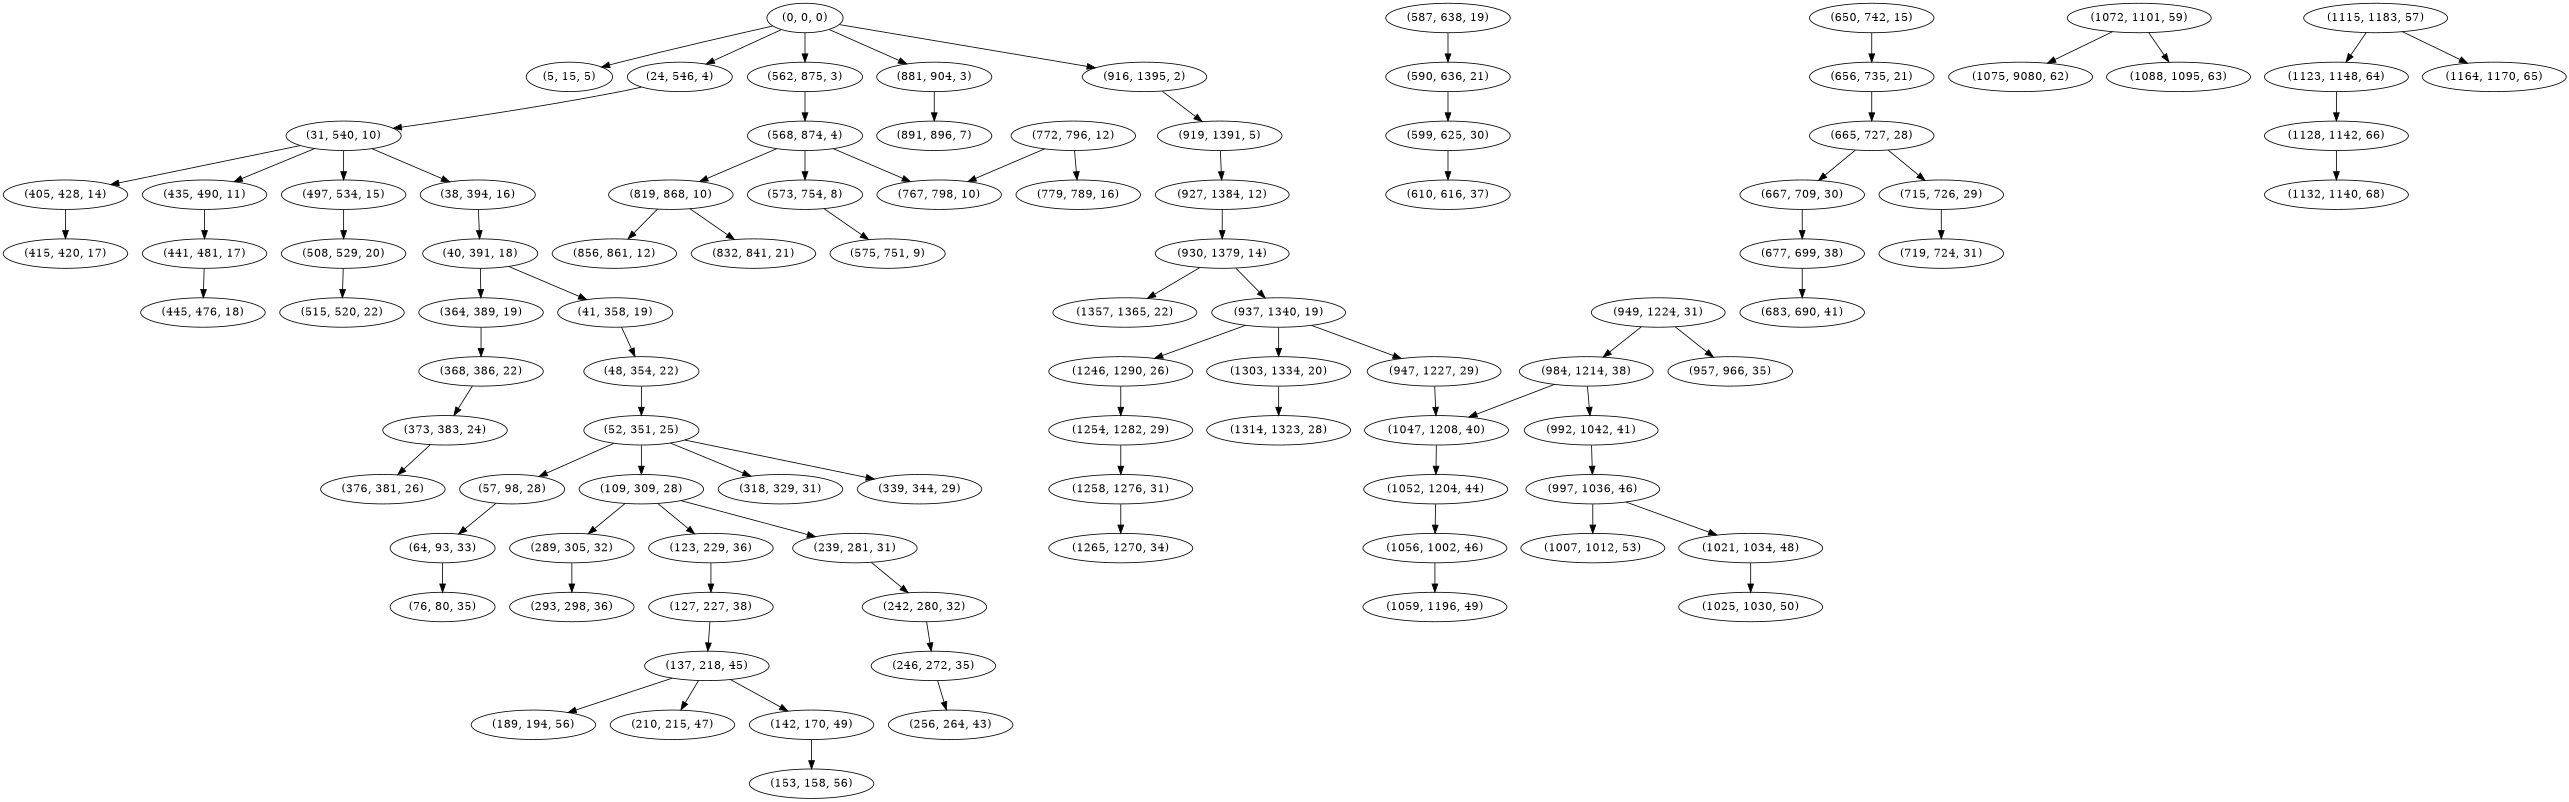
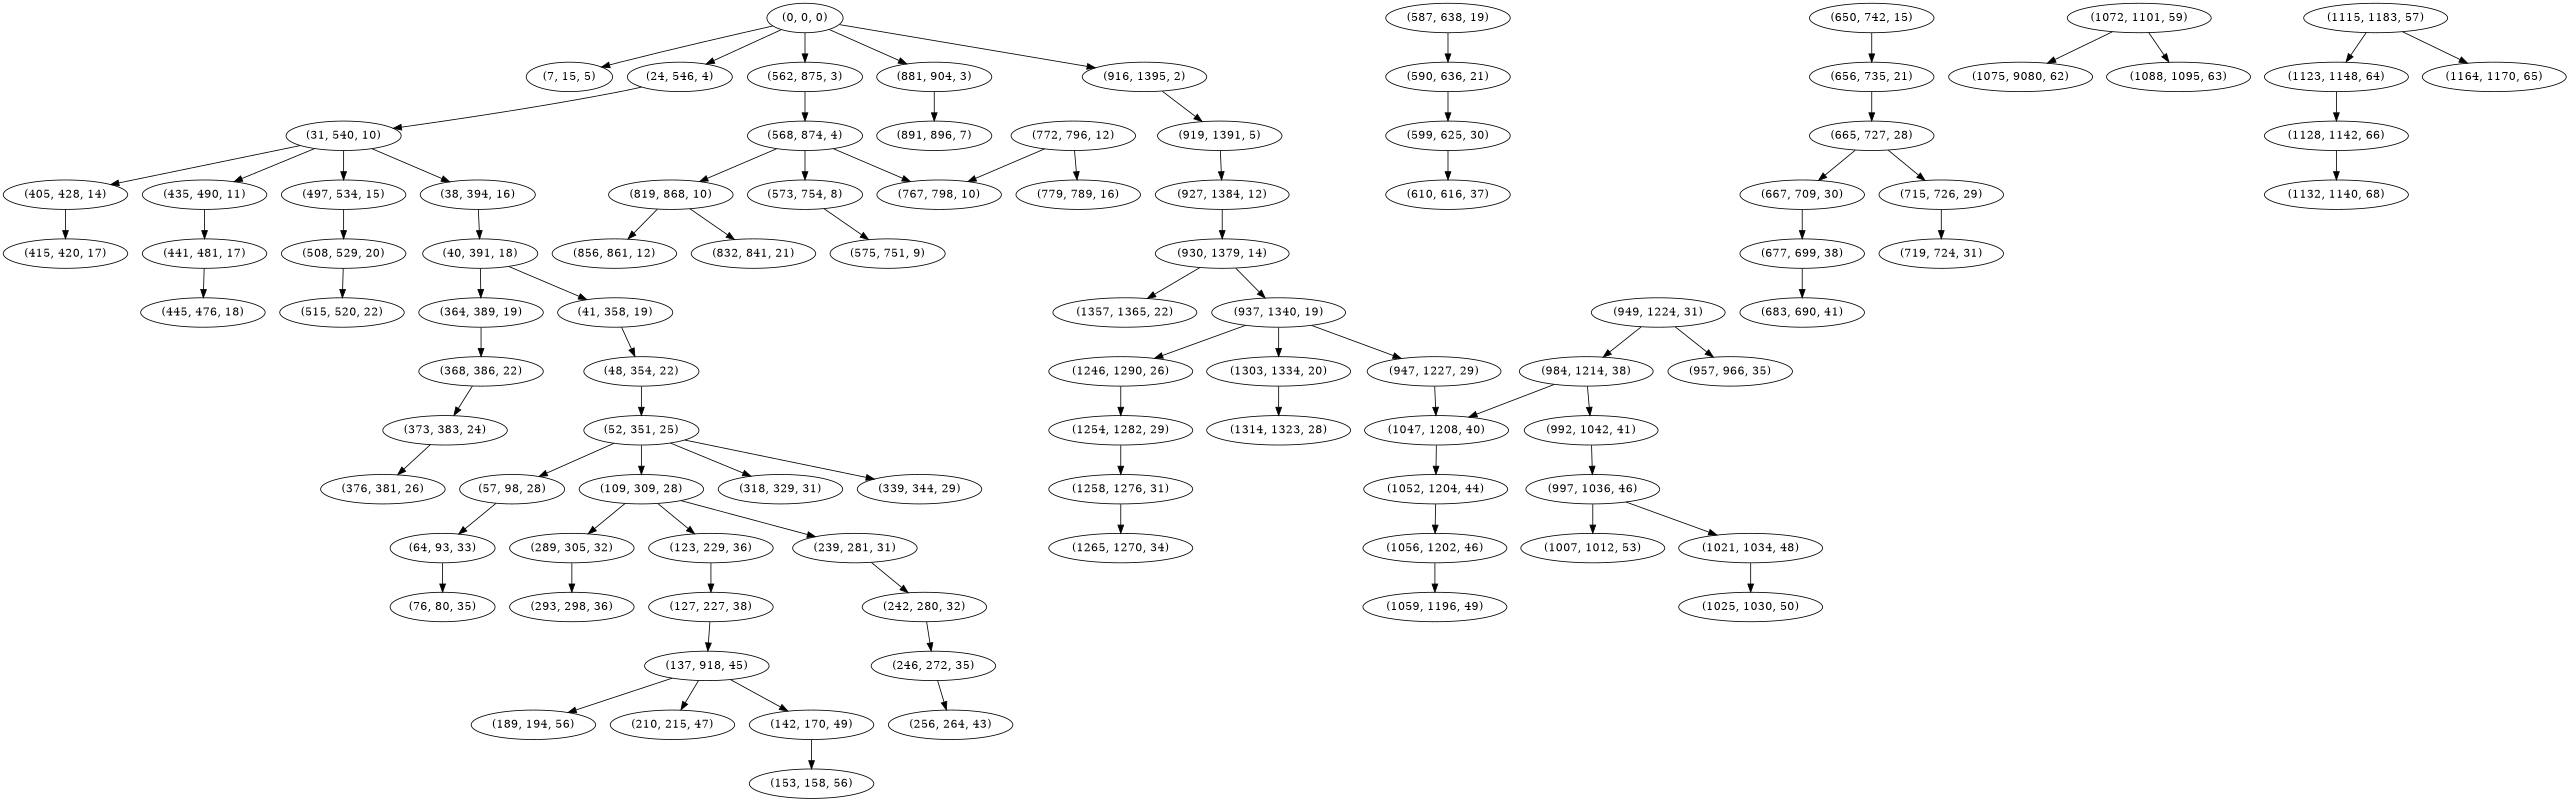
(569, 77) -> (569, 77)
(1435, 548) -> (1435, 548)
(707, 666) -> (707, 666)
